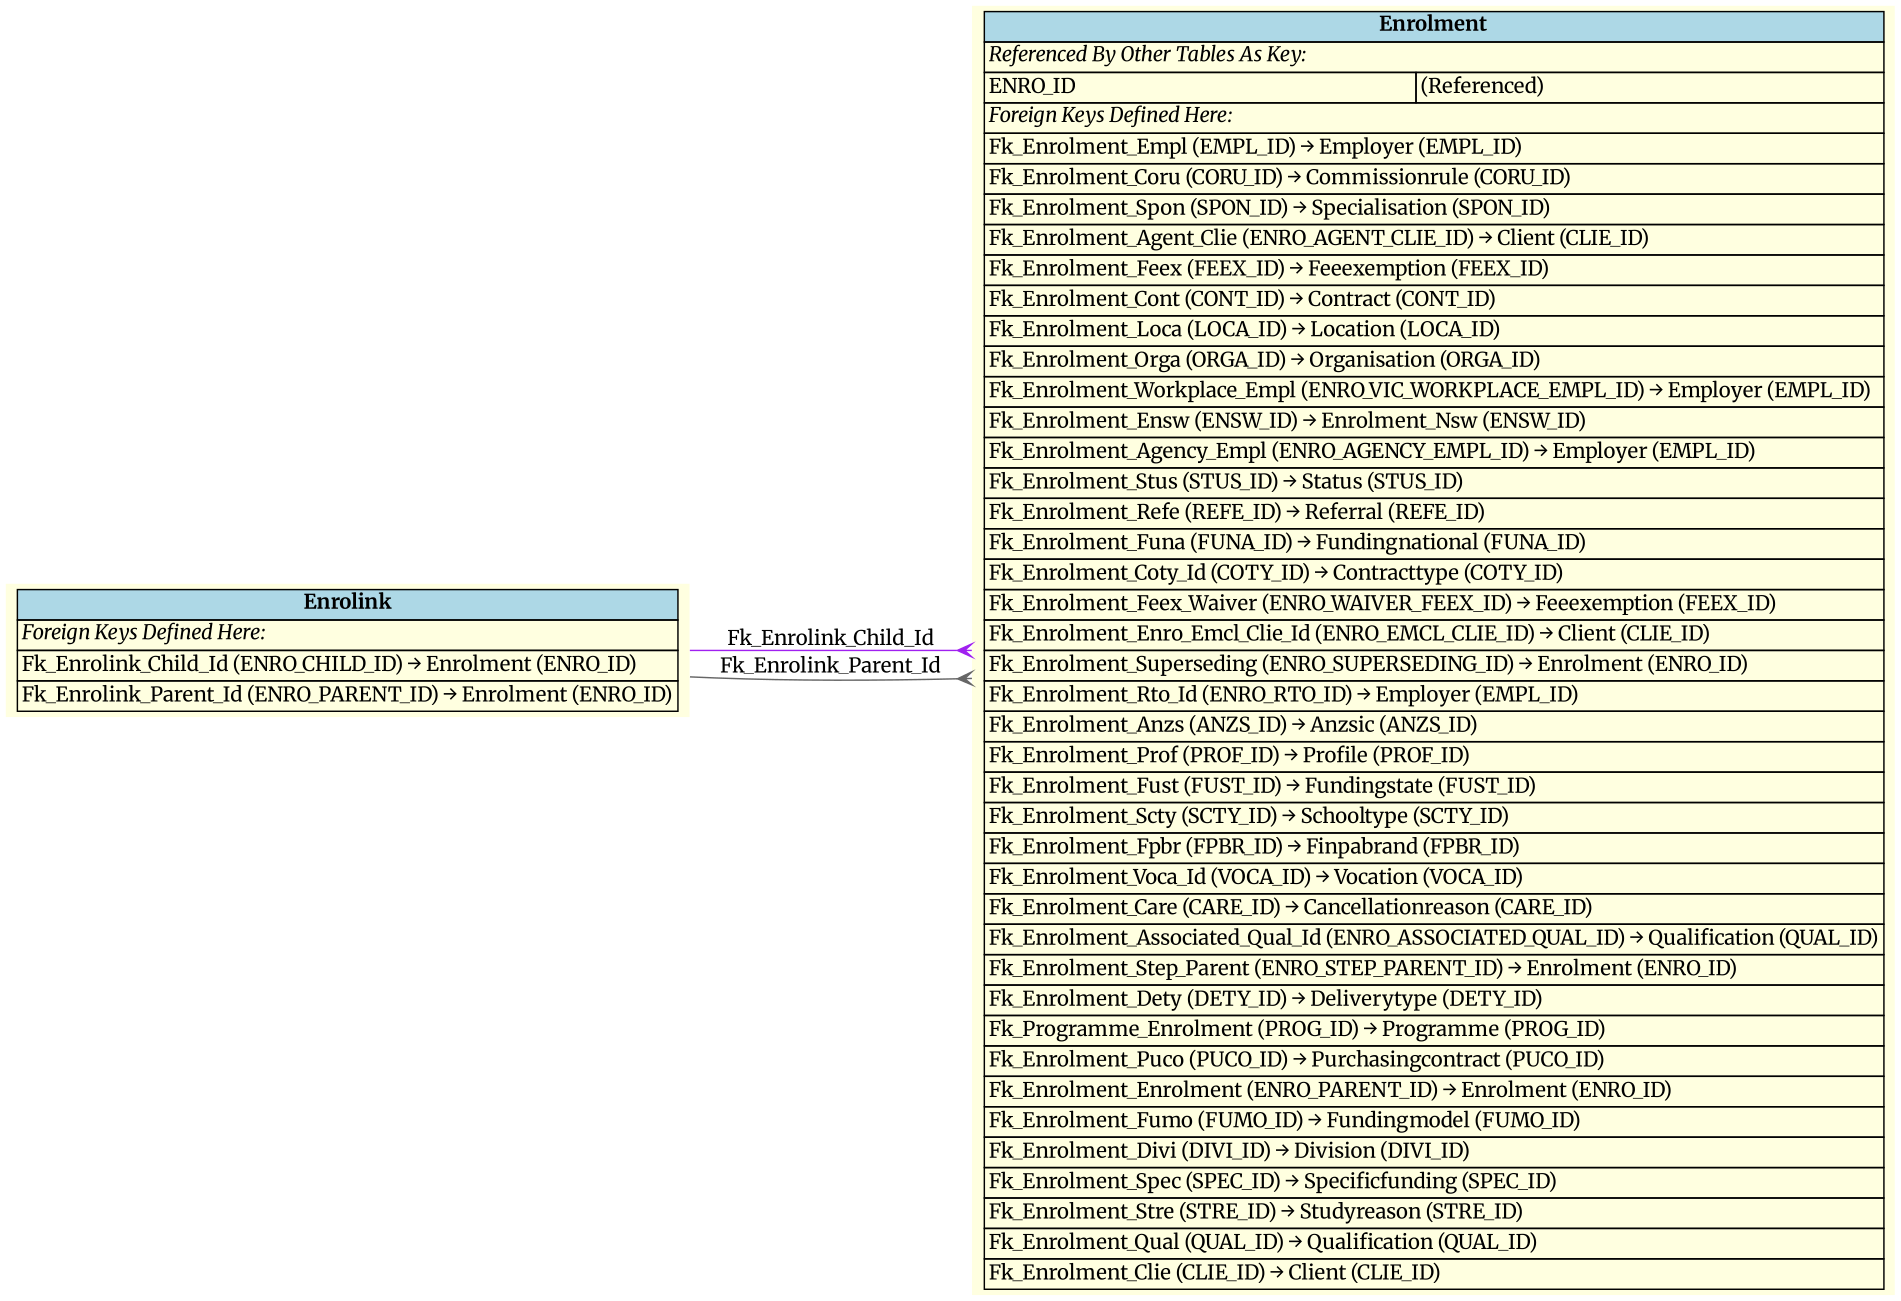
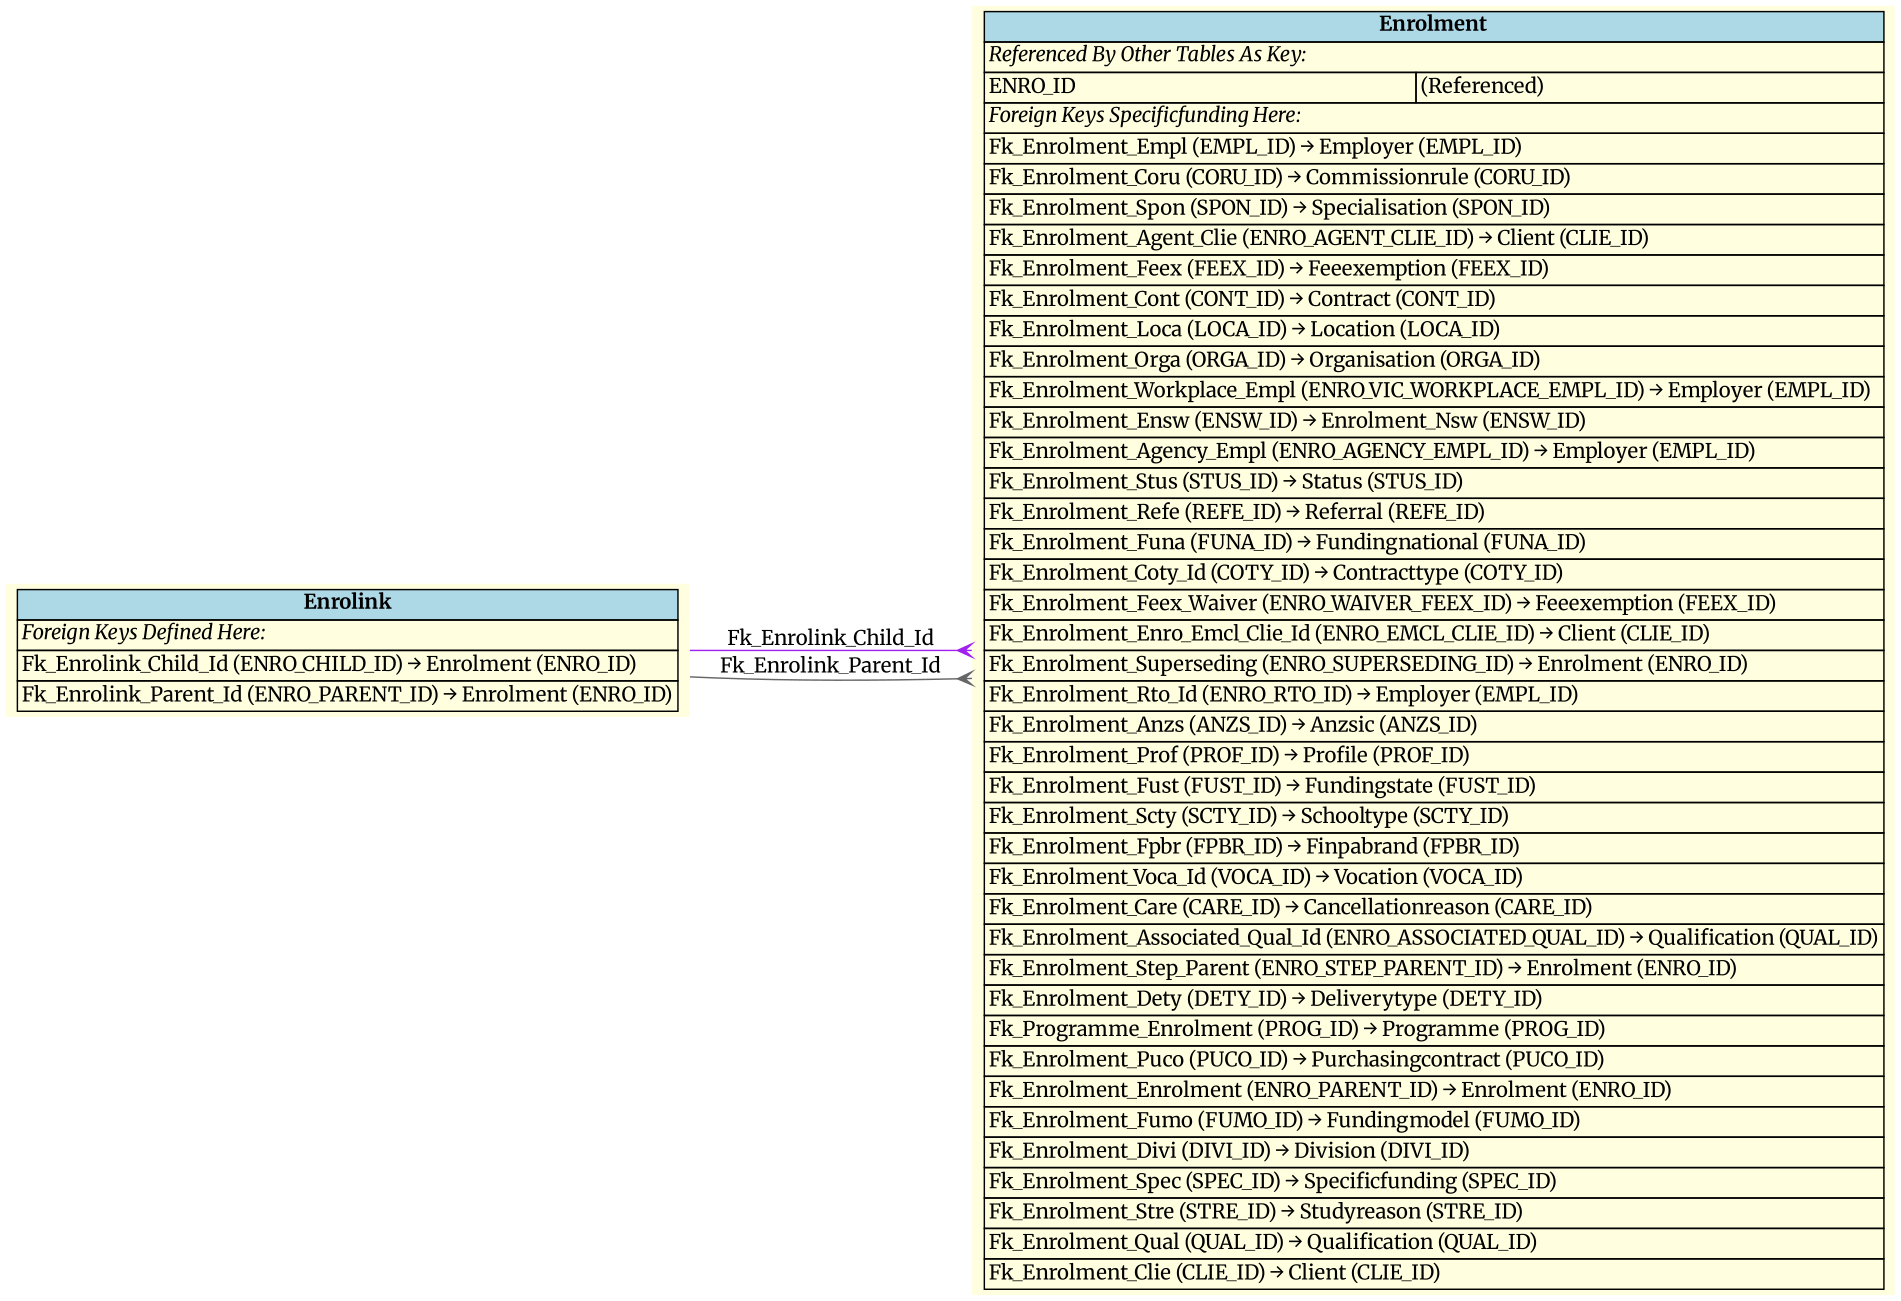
(1111, 116) -> (1145, 116)
